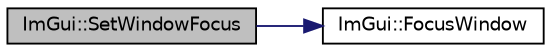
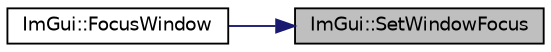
(280, 26) -> (252, 26)
